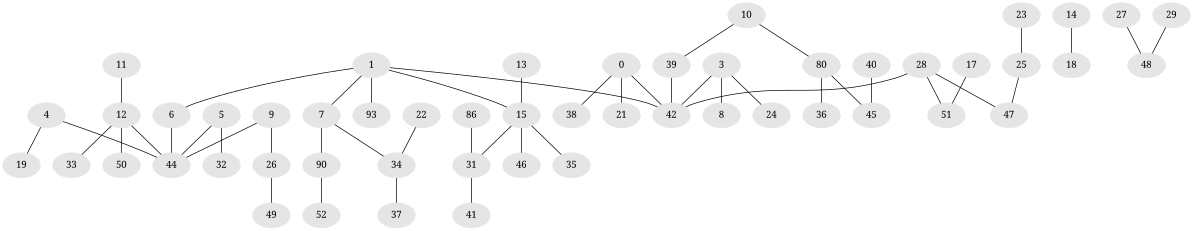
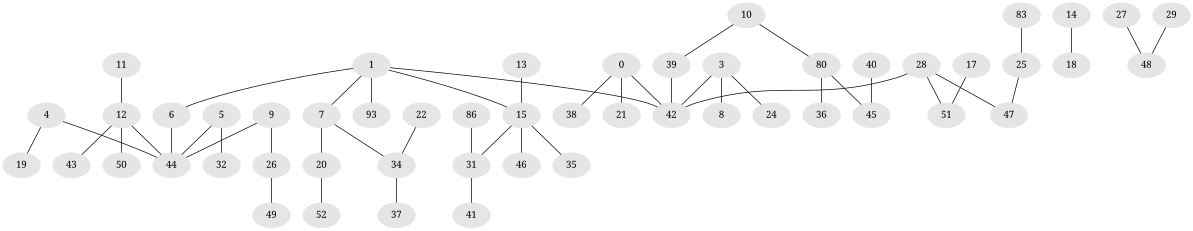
(1022, 15) -> (1022, 15)
(72, 165) -> (72, 165)
(322, 165) -> (322, 165)
